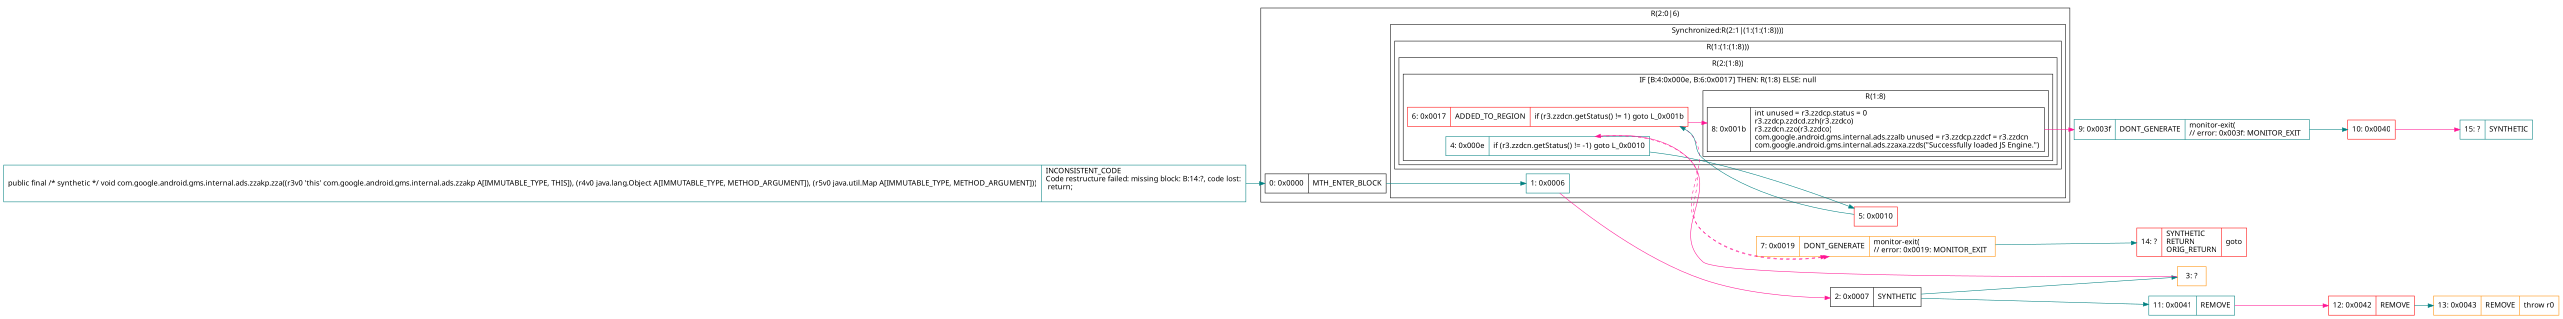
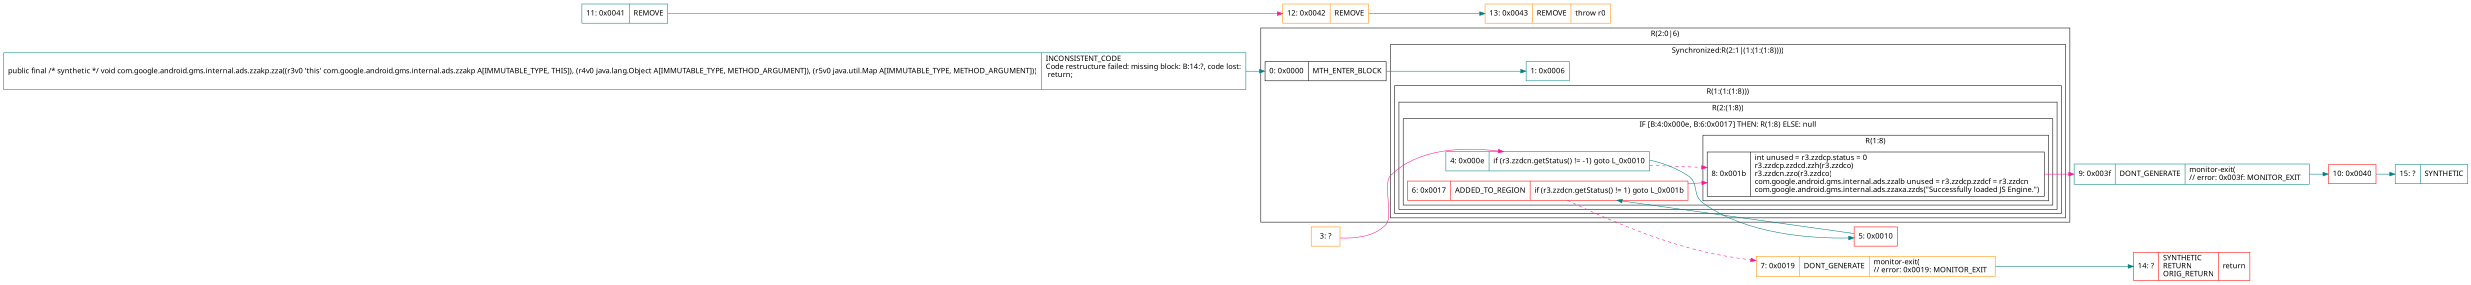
(2425, 130) -> (2383, 174)
(1694, 210) -> (1678, 166)
(2234, 242) -> (2234, 266)
(1876, 297) -> none
(2371, 306) -> (1326, 14)
